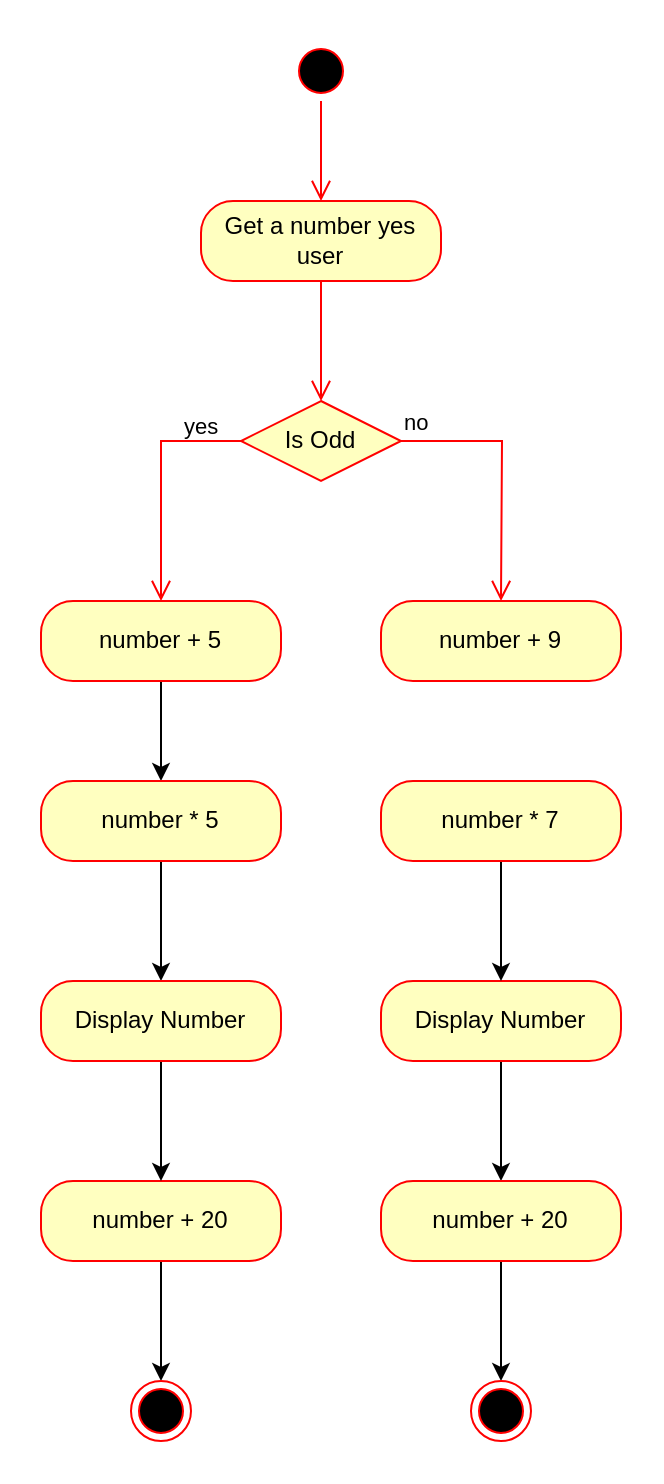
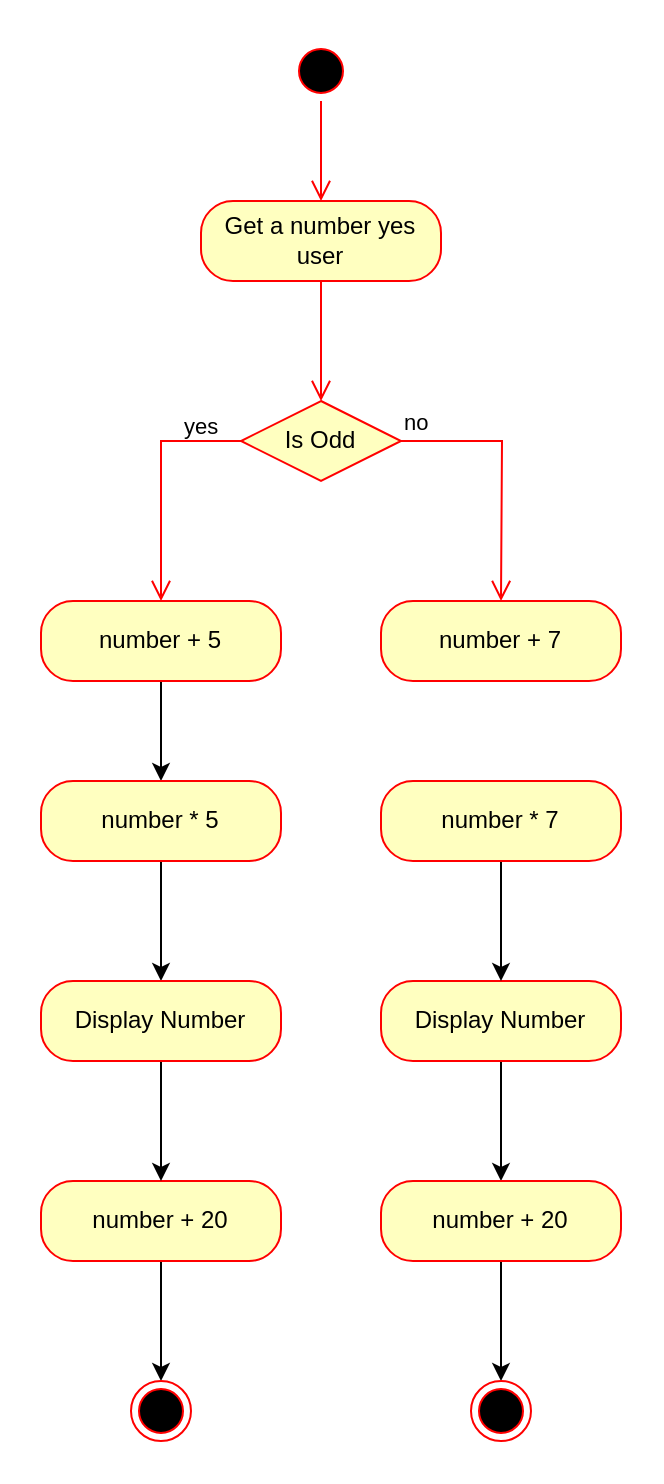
(501, 641) -> (501, 641)
